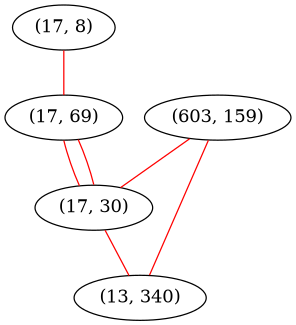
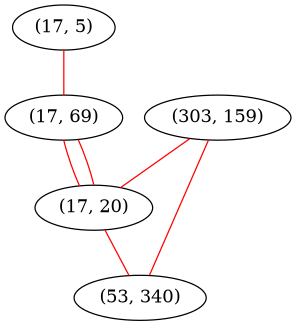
(64, 28) -> (64, 28)
(218, 118) -> (218, 118)
(94, 208) -> (94, 208)
(140, 298) -> (140, 298)
